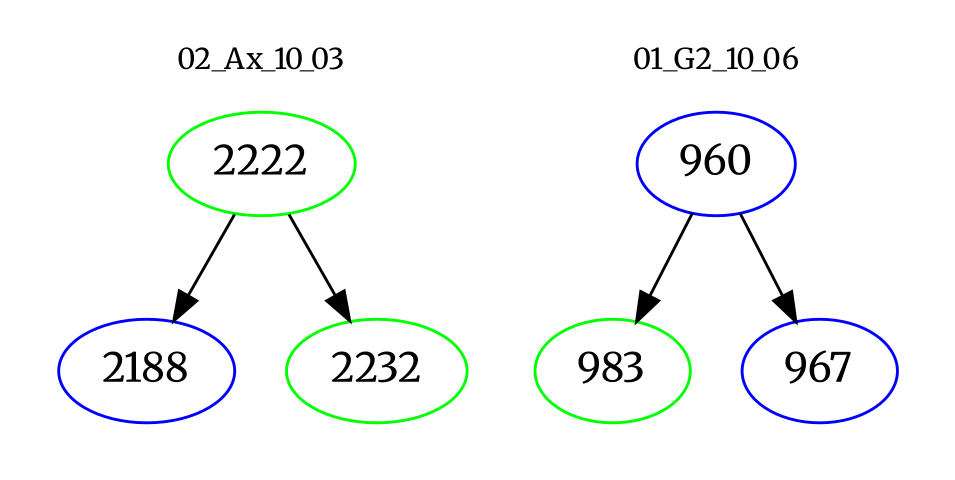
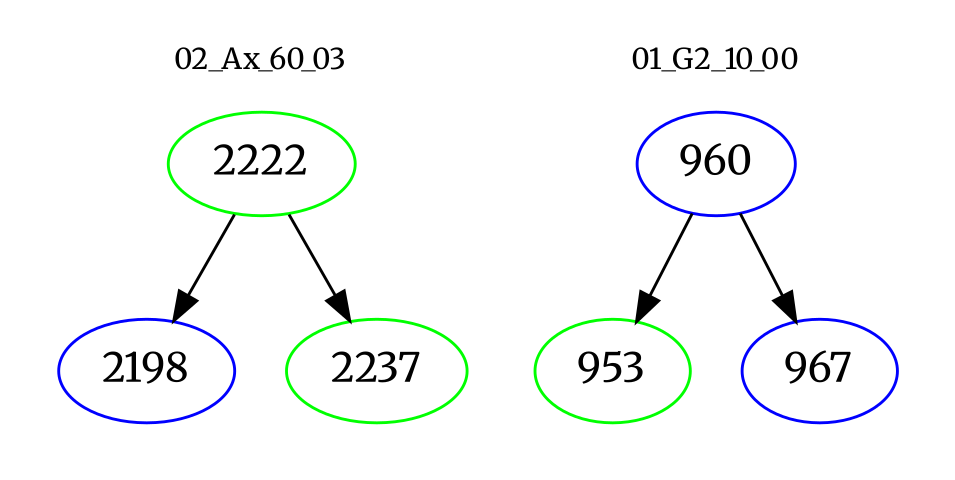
(262, 62) -> (262, 62)
(716, 62) -> (716, 62)
(147, 371) -> (147, 371)
(377, 371) -> (377, 371)
(613, 371) -> (613, 371)
